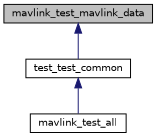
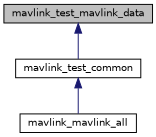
(78, 68) -> (78, 68)
(78, 123) -> (78, 123)
